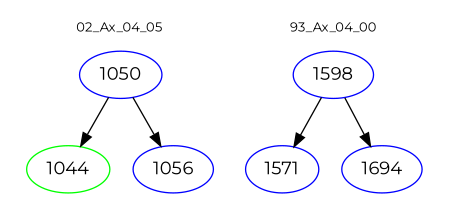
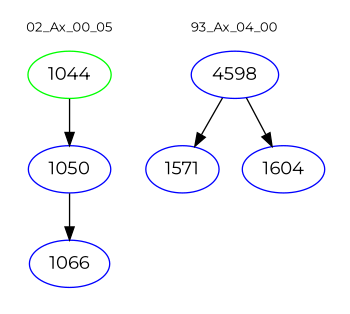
(120, 28) -> (70, 28)
(333, 75) -> (235, 75)
(98, 116) -> (70, 116)
(173, 169) -> (70, 264)
(382, 169) -> (284, 169)
